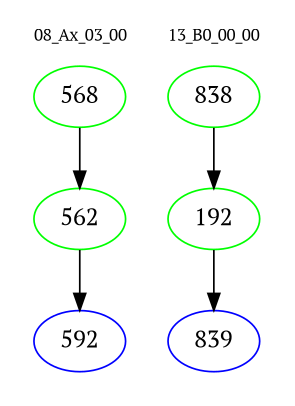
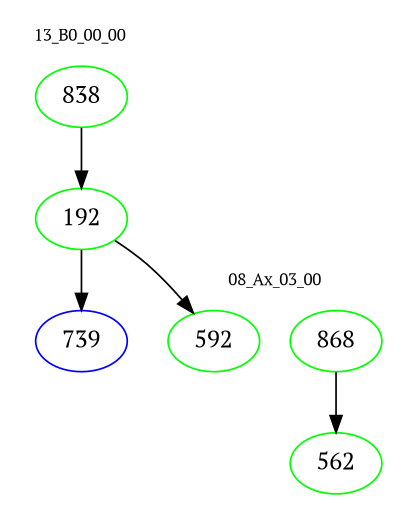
(80, 97) -> (336, 341)
(80, 272) -> (165, 282)
(80, 341) -> (214, 341)
(214, 341) -> (81, 341)
